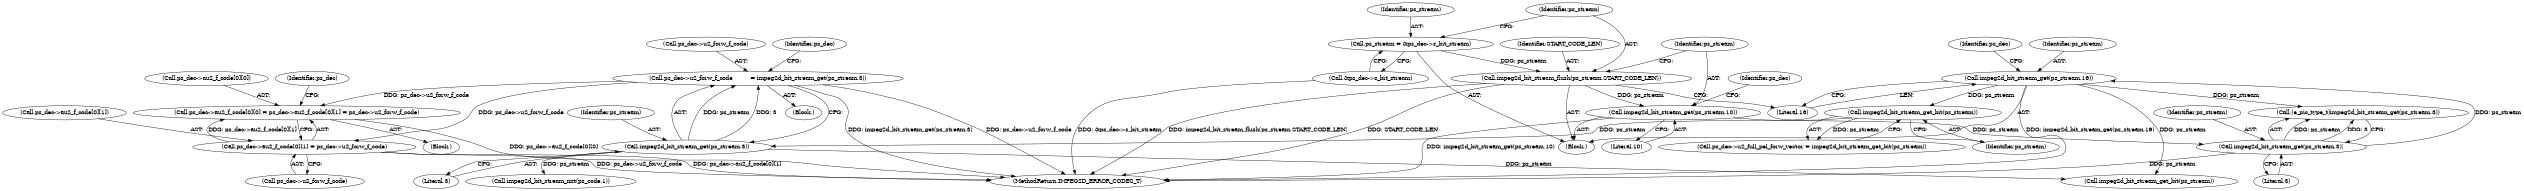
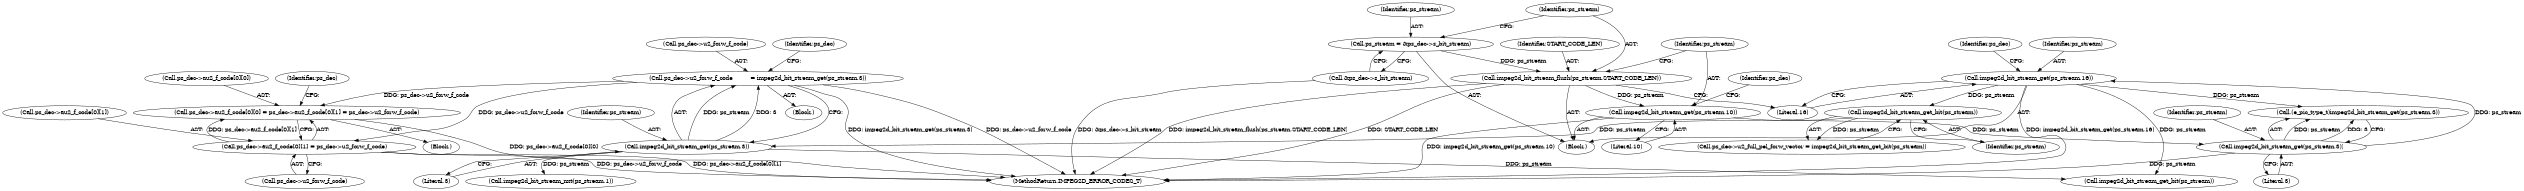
(1908, 96) -> (1908, 96)
(551, 181) -> (551, 181)
